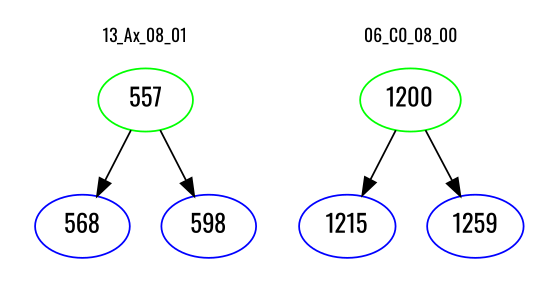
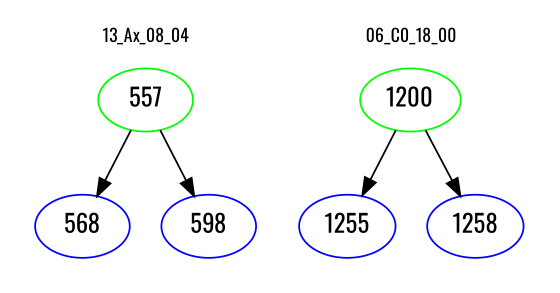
(146, 38) -> (146, 38)
(411, 38) -> (411, 38)
(347, 226) -> (347, 226)
(475, 226) -> (475, 226)
